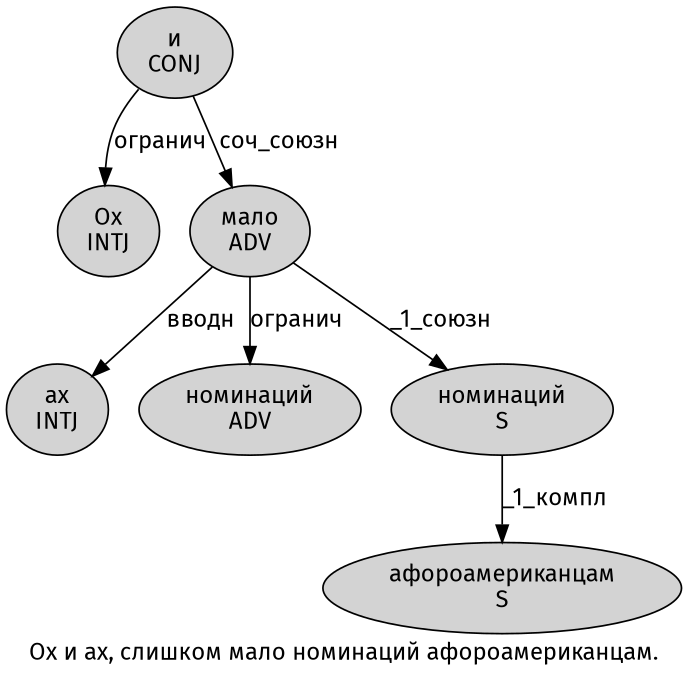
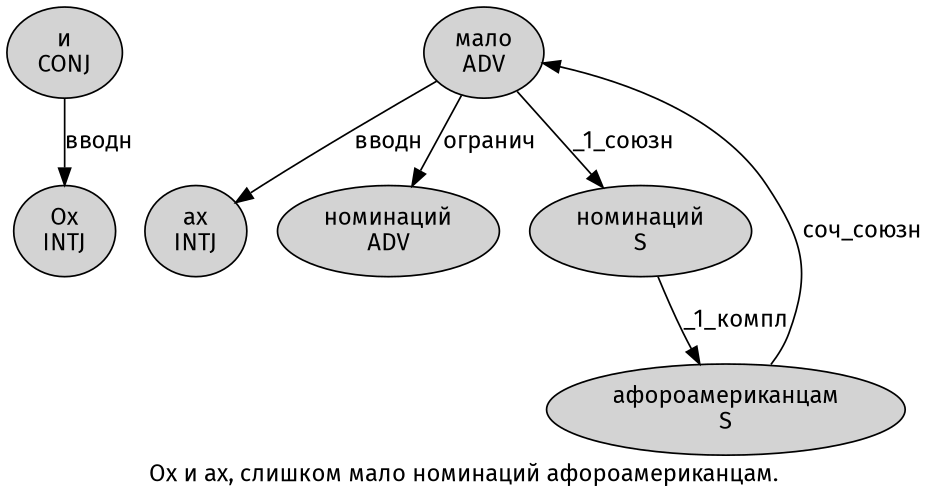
(209, 134) -> (751, 166)
(161, 142) -> (99, 142)
